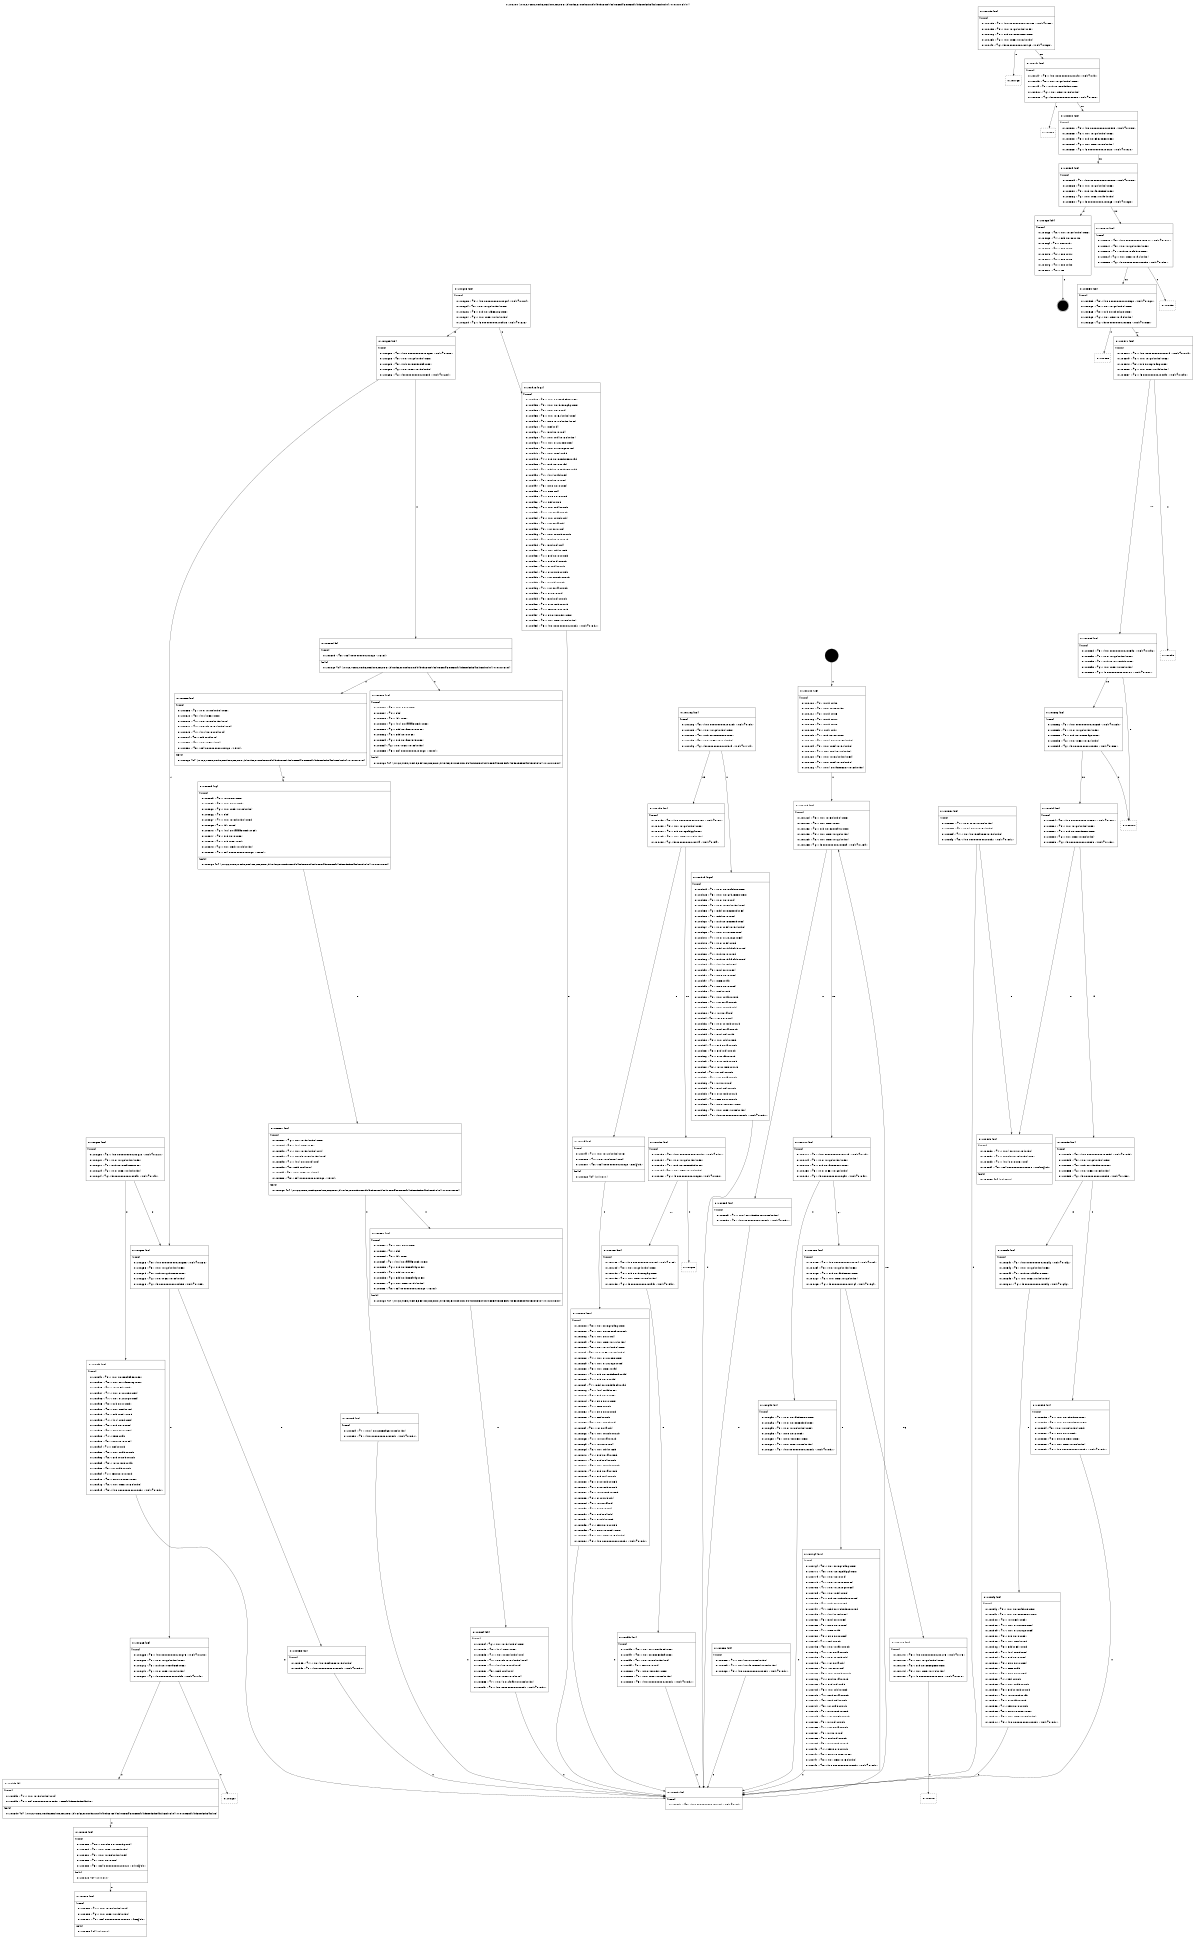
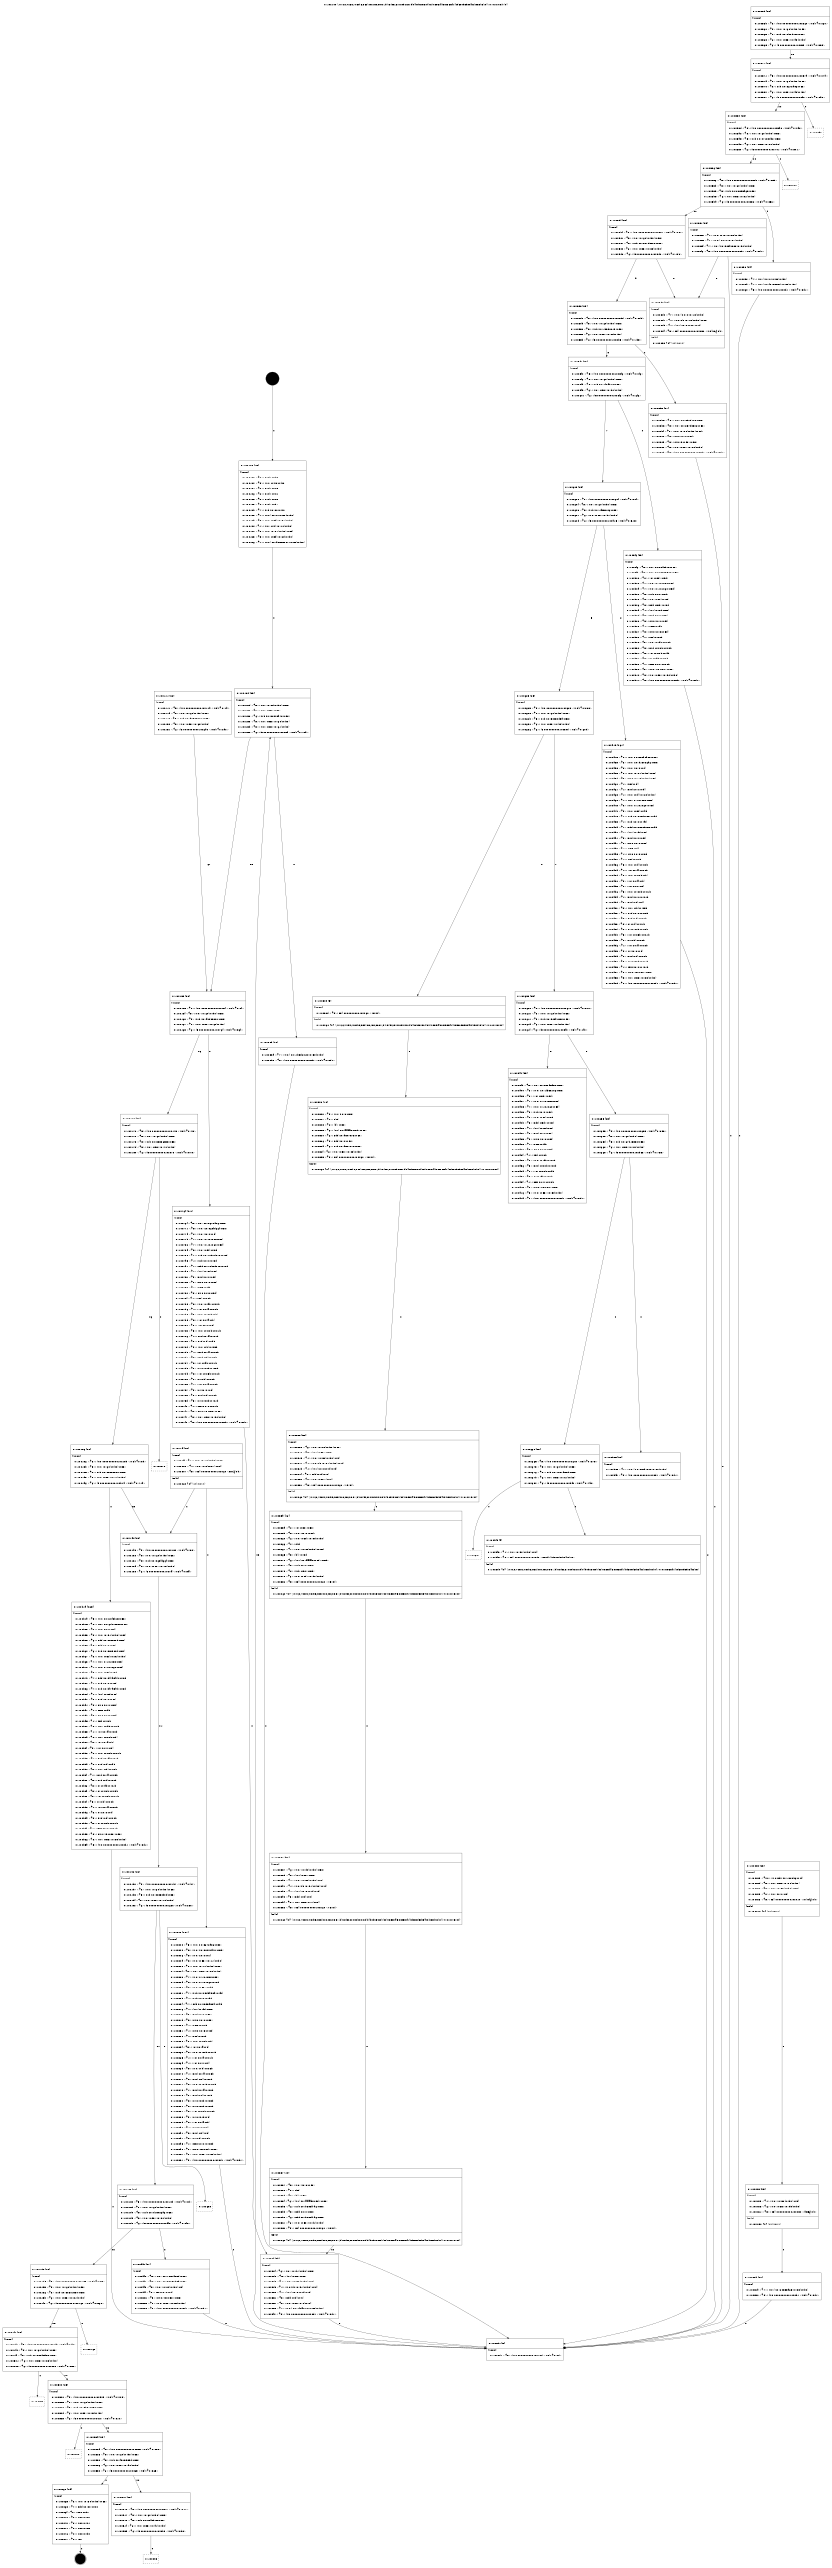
(1125, 275) -> none
(1103, 358) -> none
none -> (604, 440)
(363, 683) -> (393, 1301)
(169, 770) -> (554, 862)
(1120, 783) -> (772, 233)
(648, 991) -> (183, 1510)
(832, 993) -> (230, 863)
none -> (134, 1300)
(368, 1304) -> (782, 2250)
(498, 1427) -> (332, 2250)
(797, 1427) -> none
(300, 1776) -> none
(476, 1784) -> none
(776, 1786) -> (250, 1841)
(111, 1822) -> none
none -> (114, 2246)
none -> (73, 2454)
